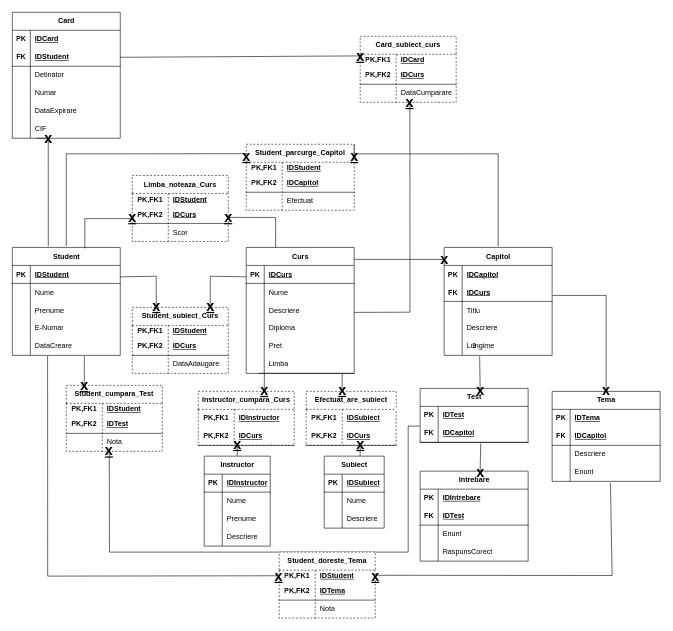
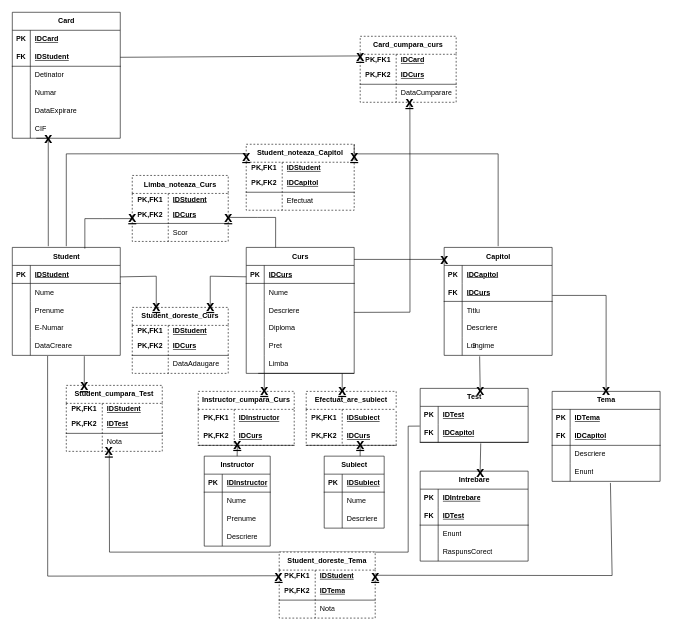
(408, 45) -> (408, 45)
(300, 153) -> (300, 153)
(180, 317) -> (180, 317)
